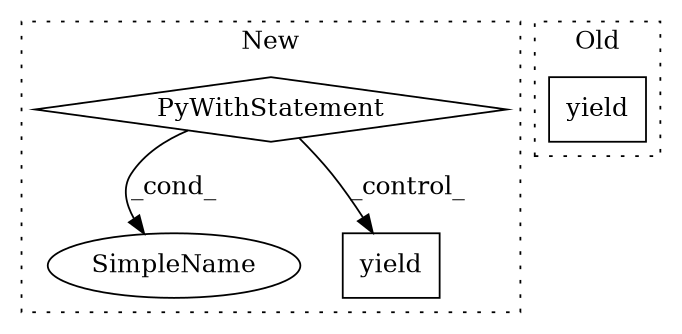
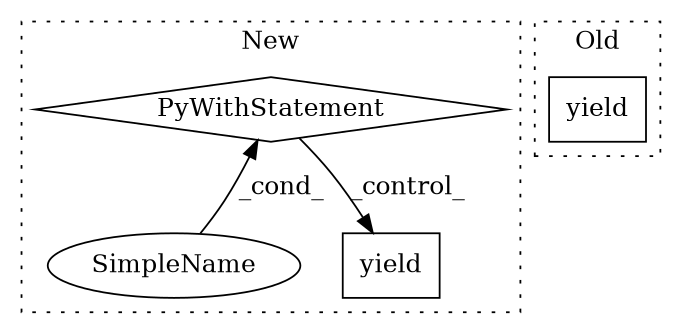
(139, 164) -> (227, 196)
